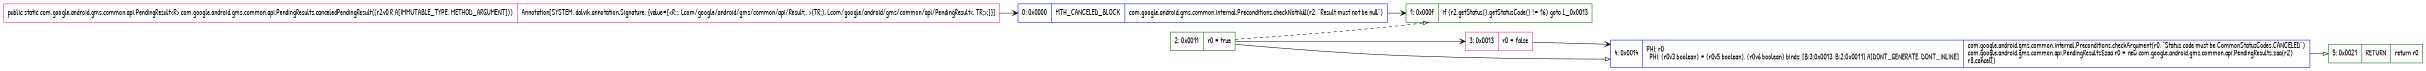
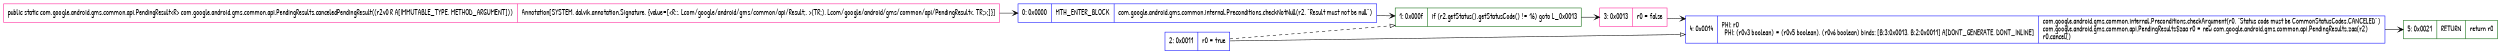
(1088, 13) -> (1083, 13)
(1203, 41) -> (1197, 41)
(1348, 41) -> (1588, 17)
(2317, 54) -> (2392, 30)
(1982, 61) -> (2057, 37)
